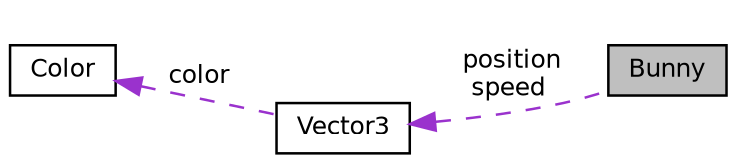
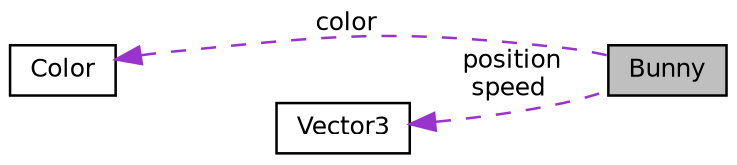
(208, 100) -> (375, 36)
